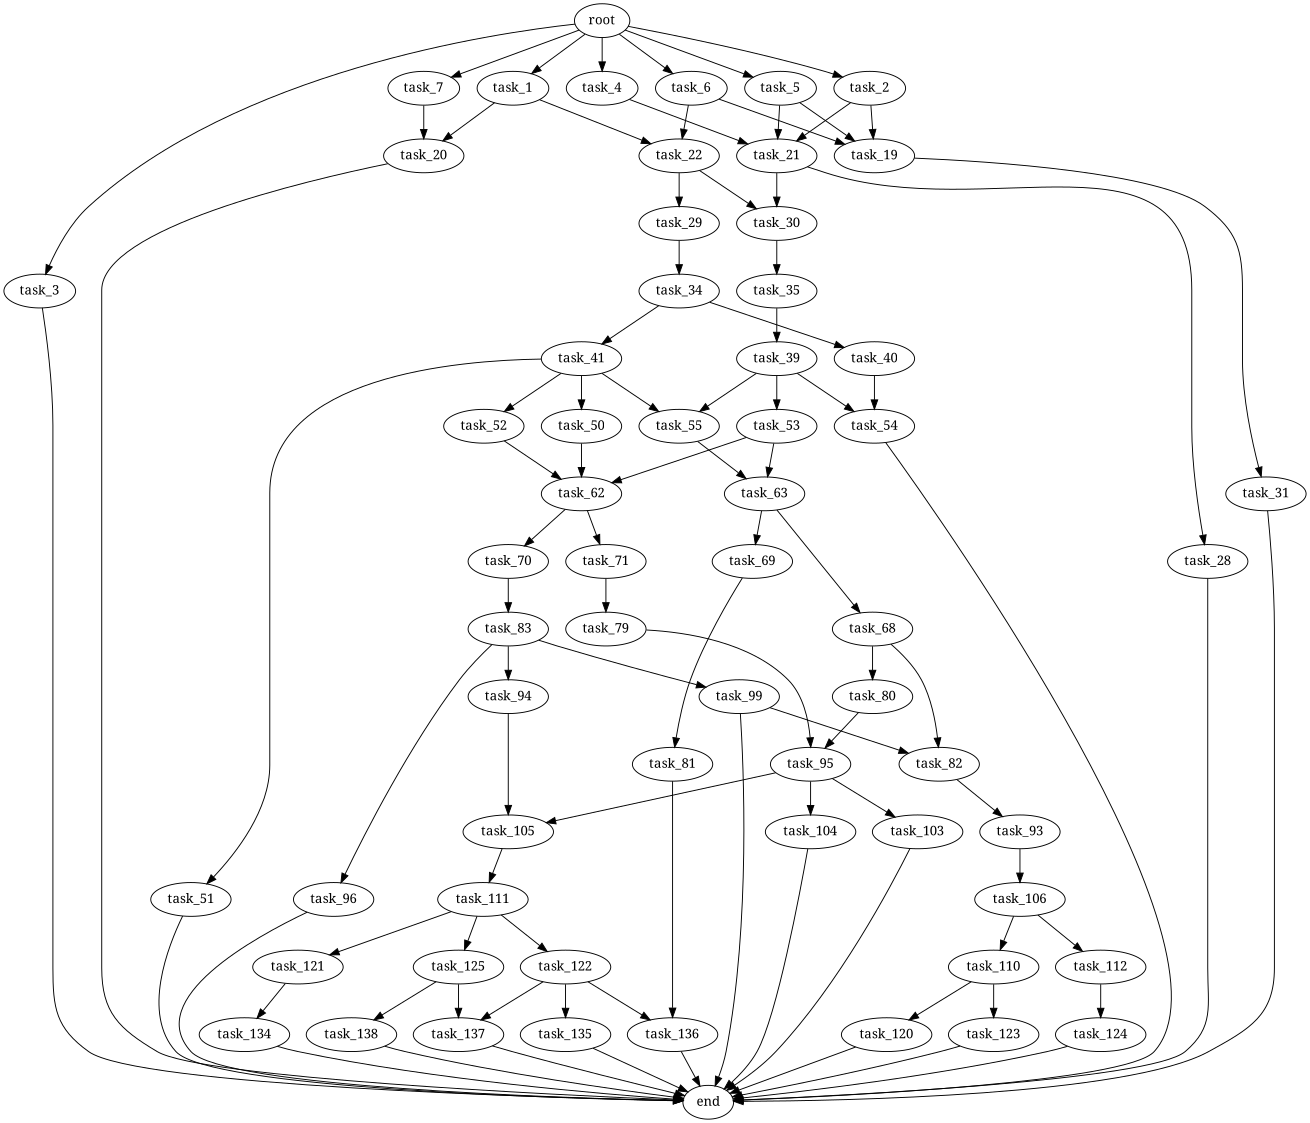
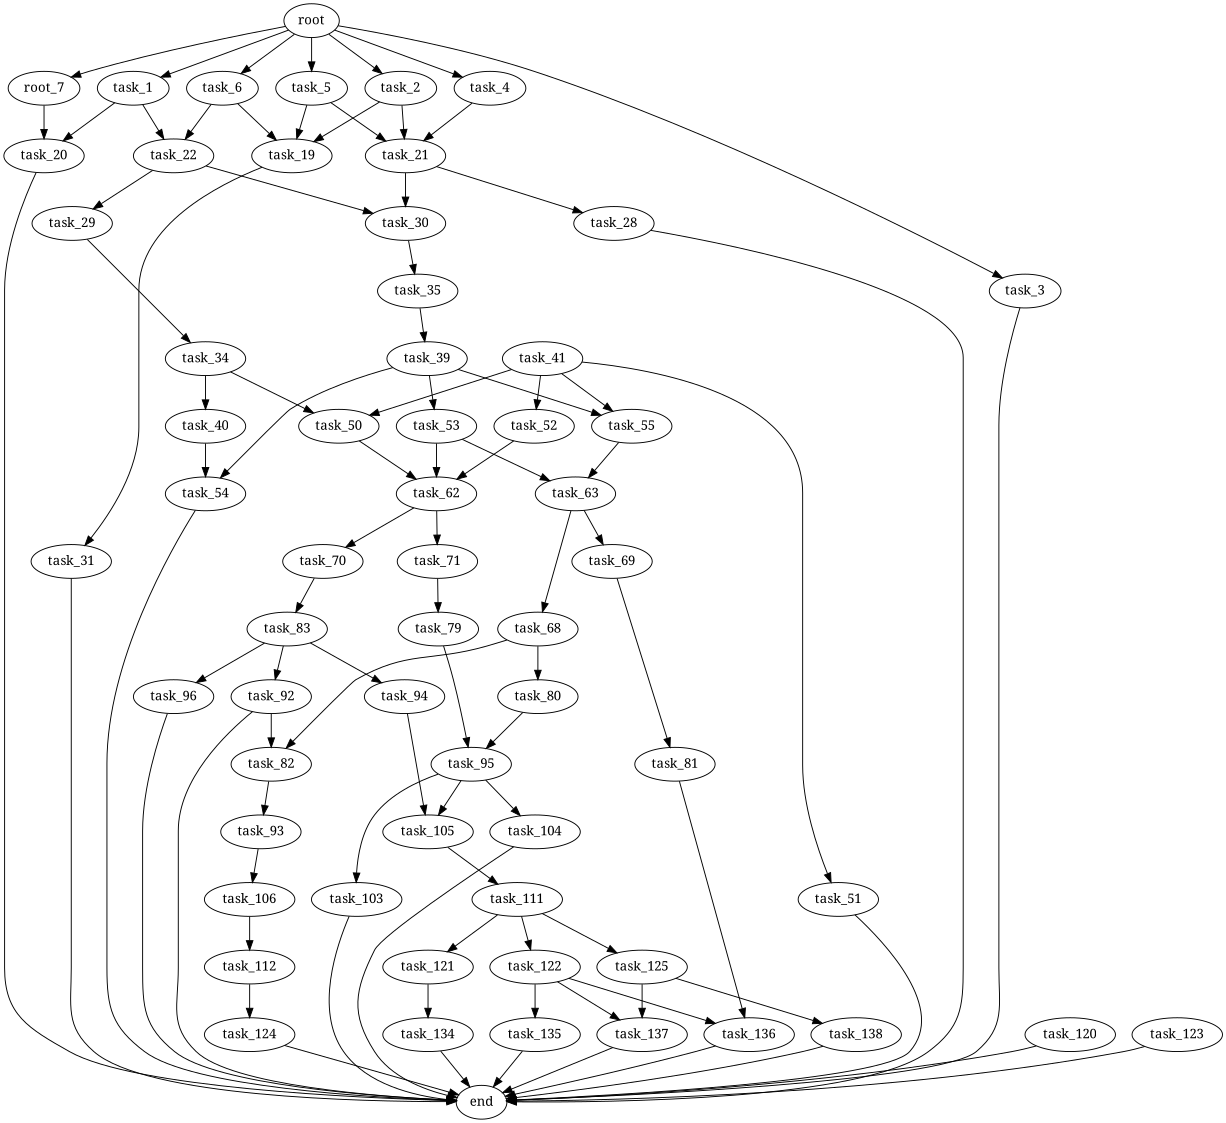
(424, 88) -> (44, 88)
(634, 322) -> (268, 390)
(739, 697) -> (271, 697)
(994, 967) -> none
